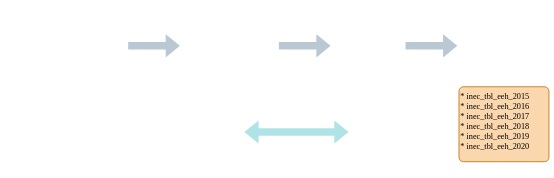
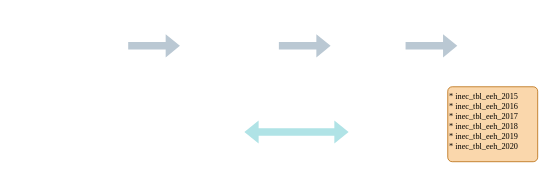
(504, 124) -> (493, 124)
